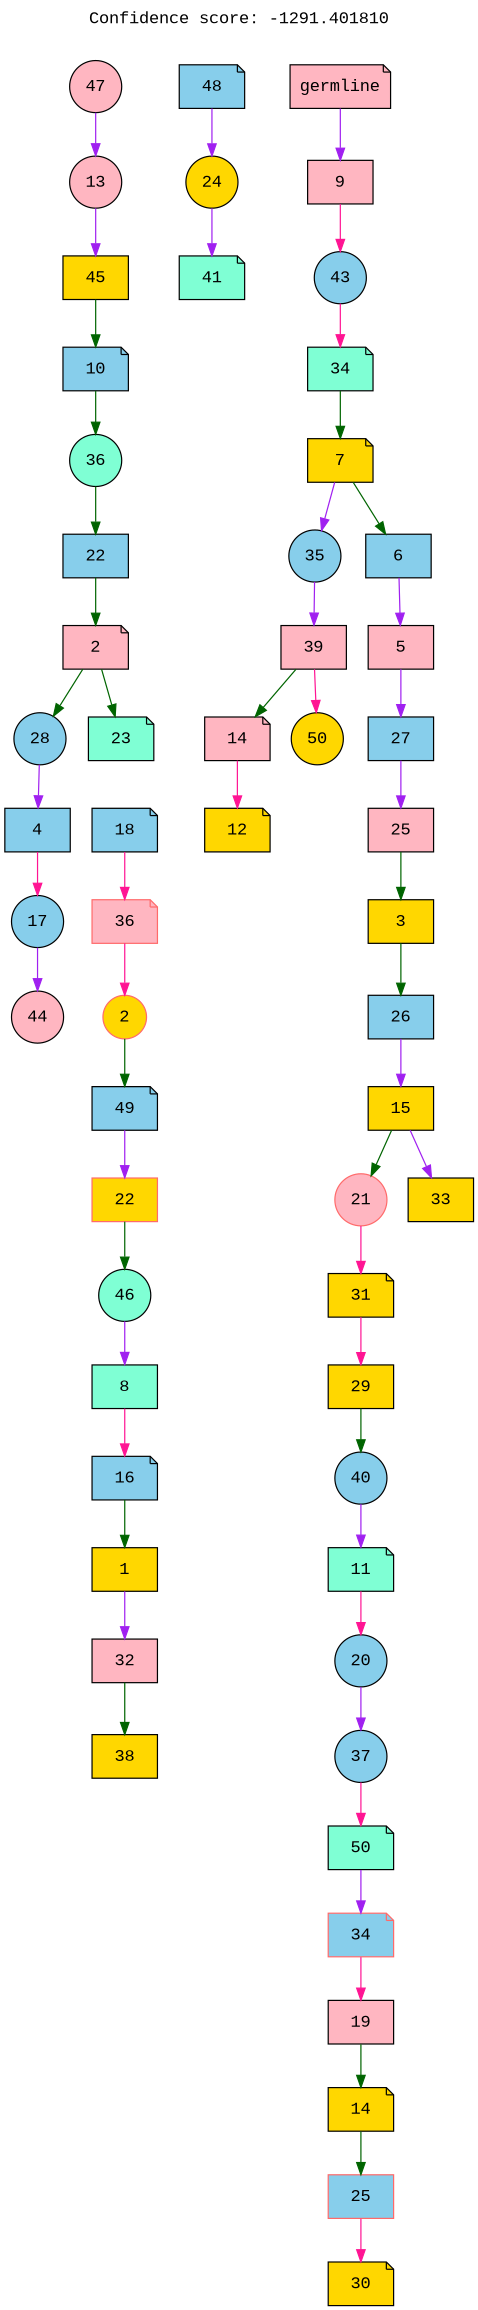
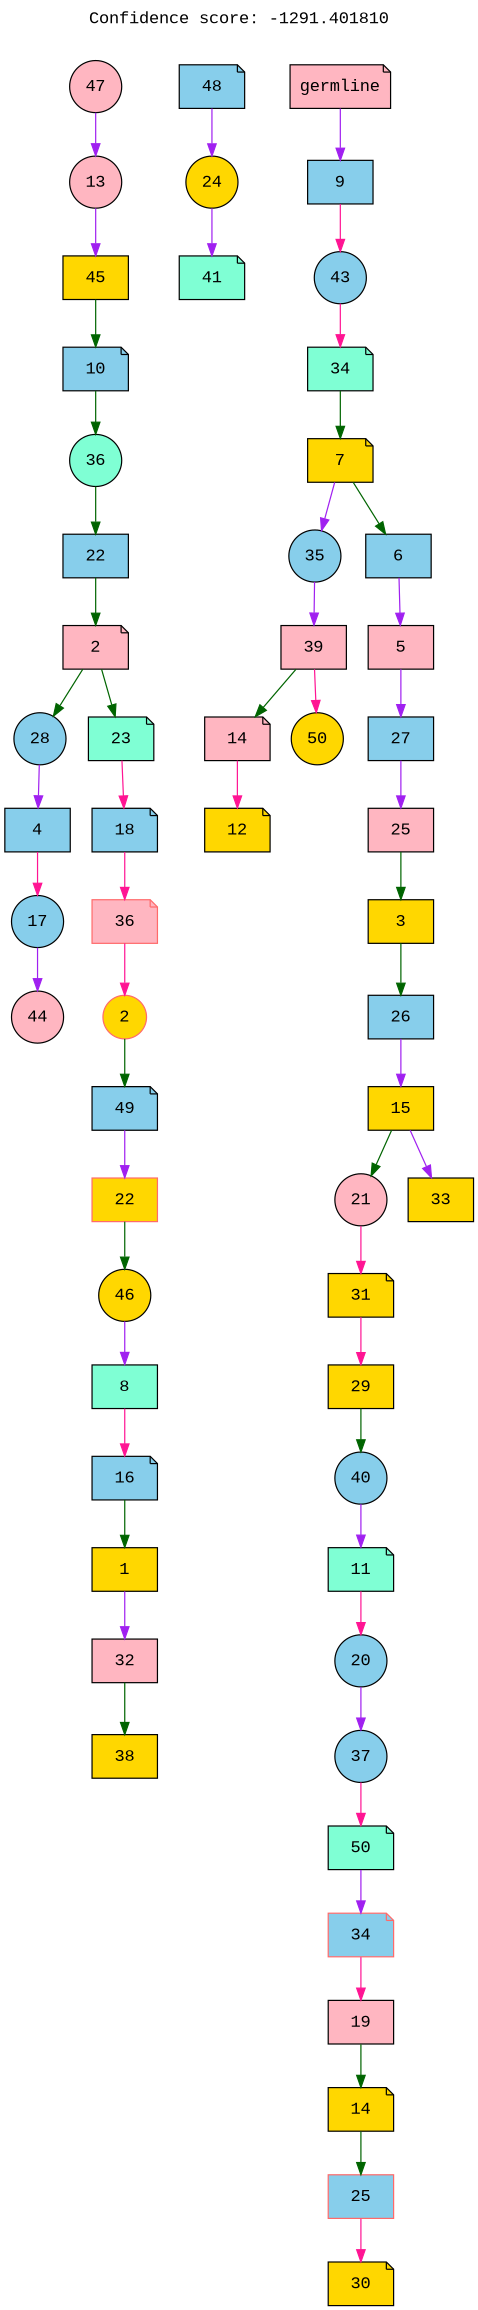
(340, 182) -> (340, 182)
none -> (123, 778)
(361, 1200) -> (361, 1200)
(125, 1295) -> (125, 1295)
